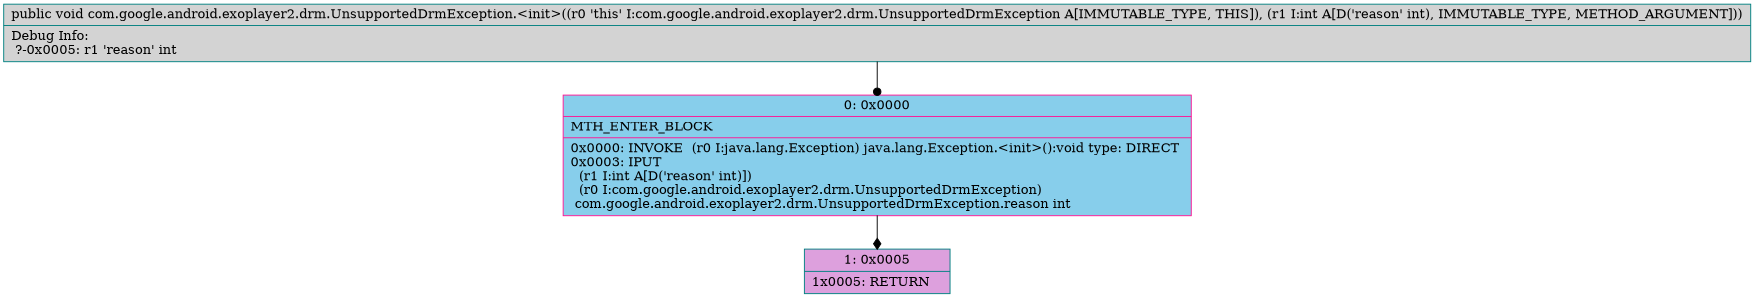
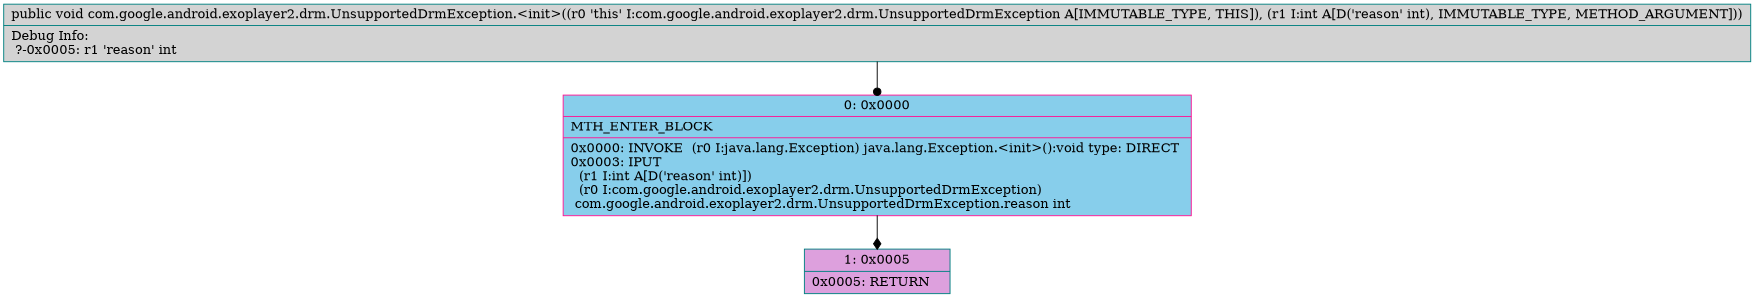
(877, 282) -> (877, 282)
